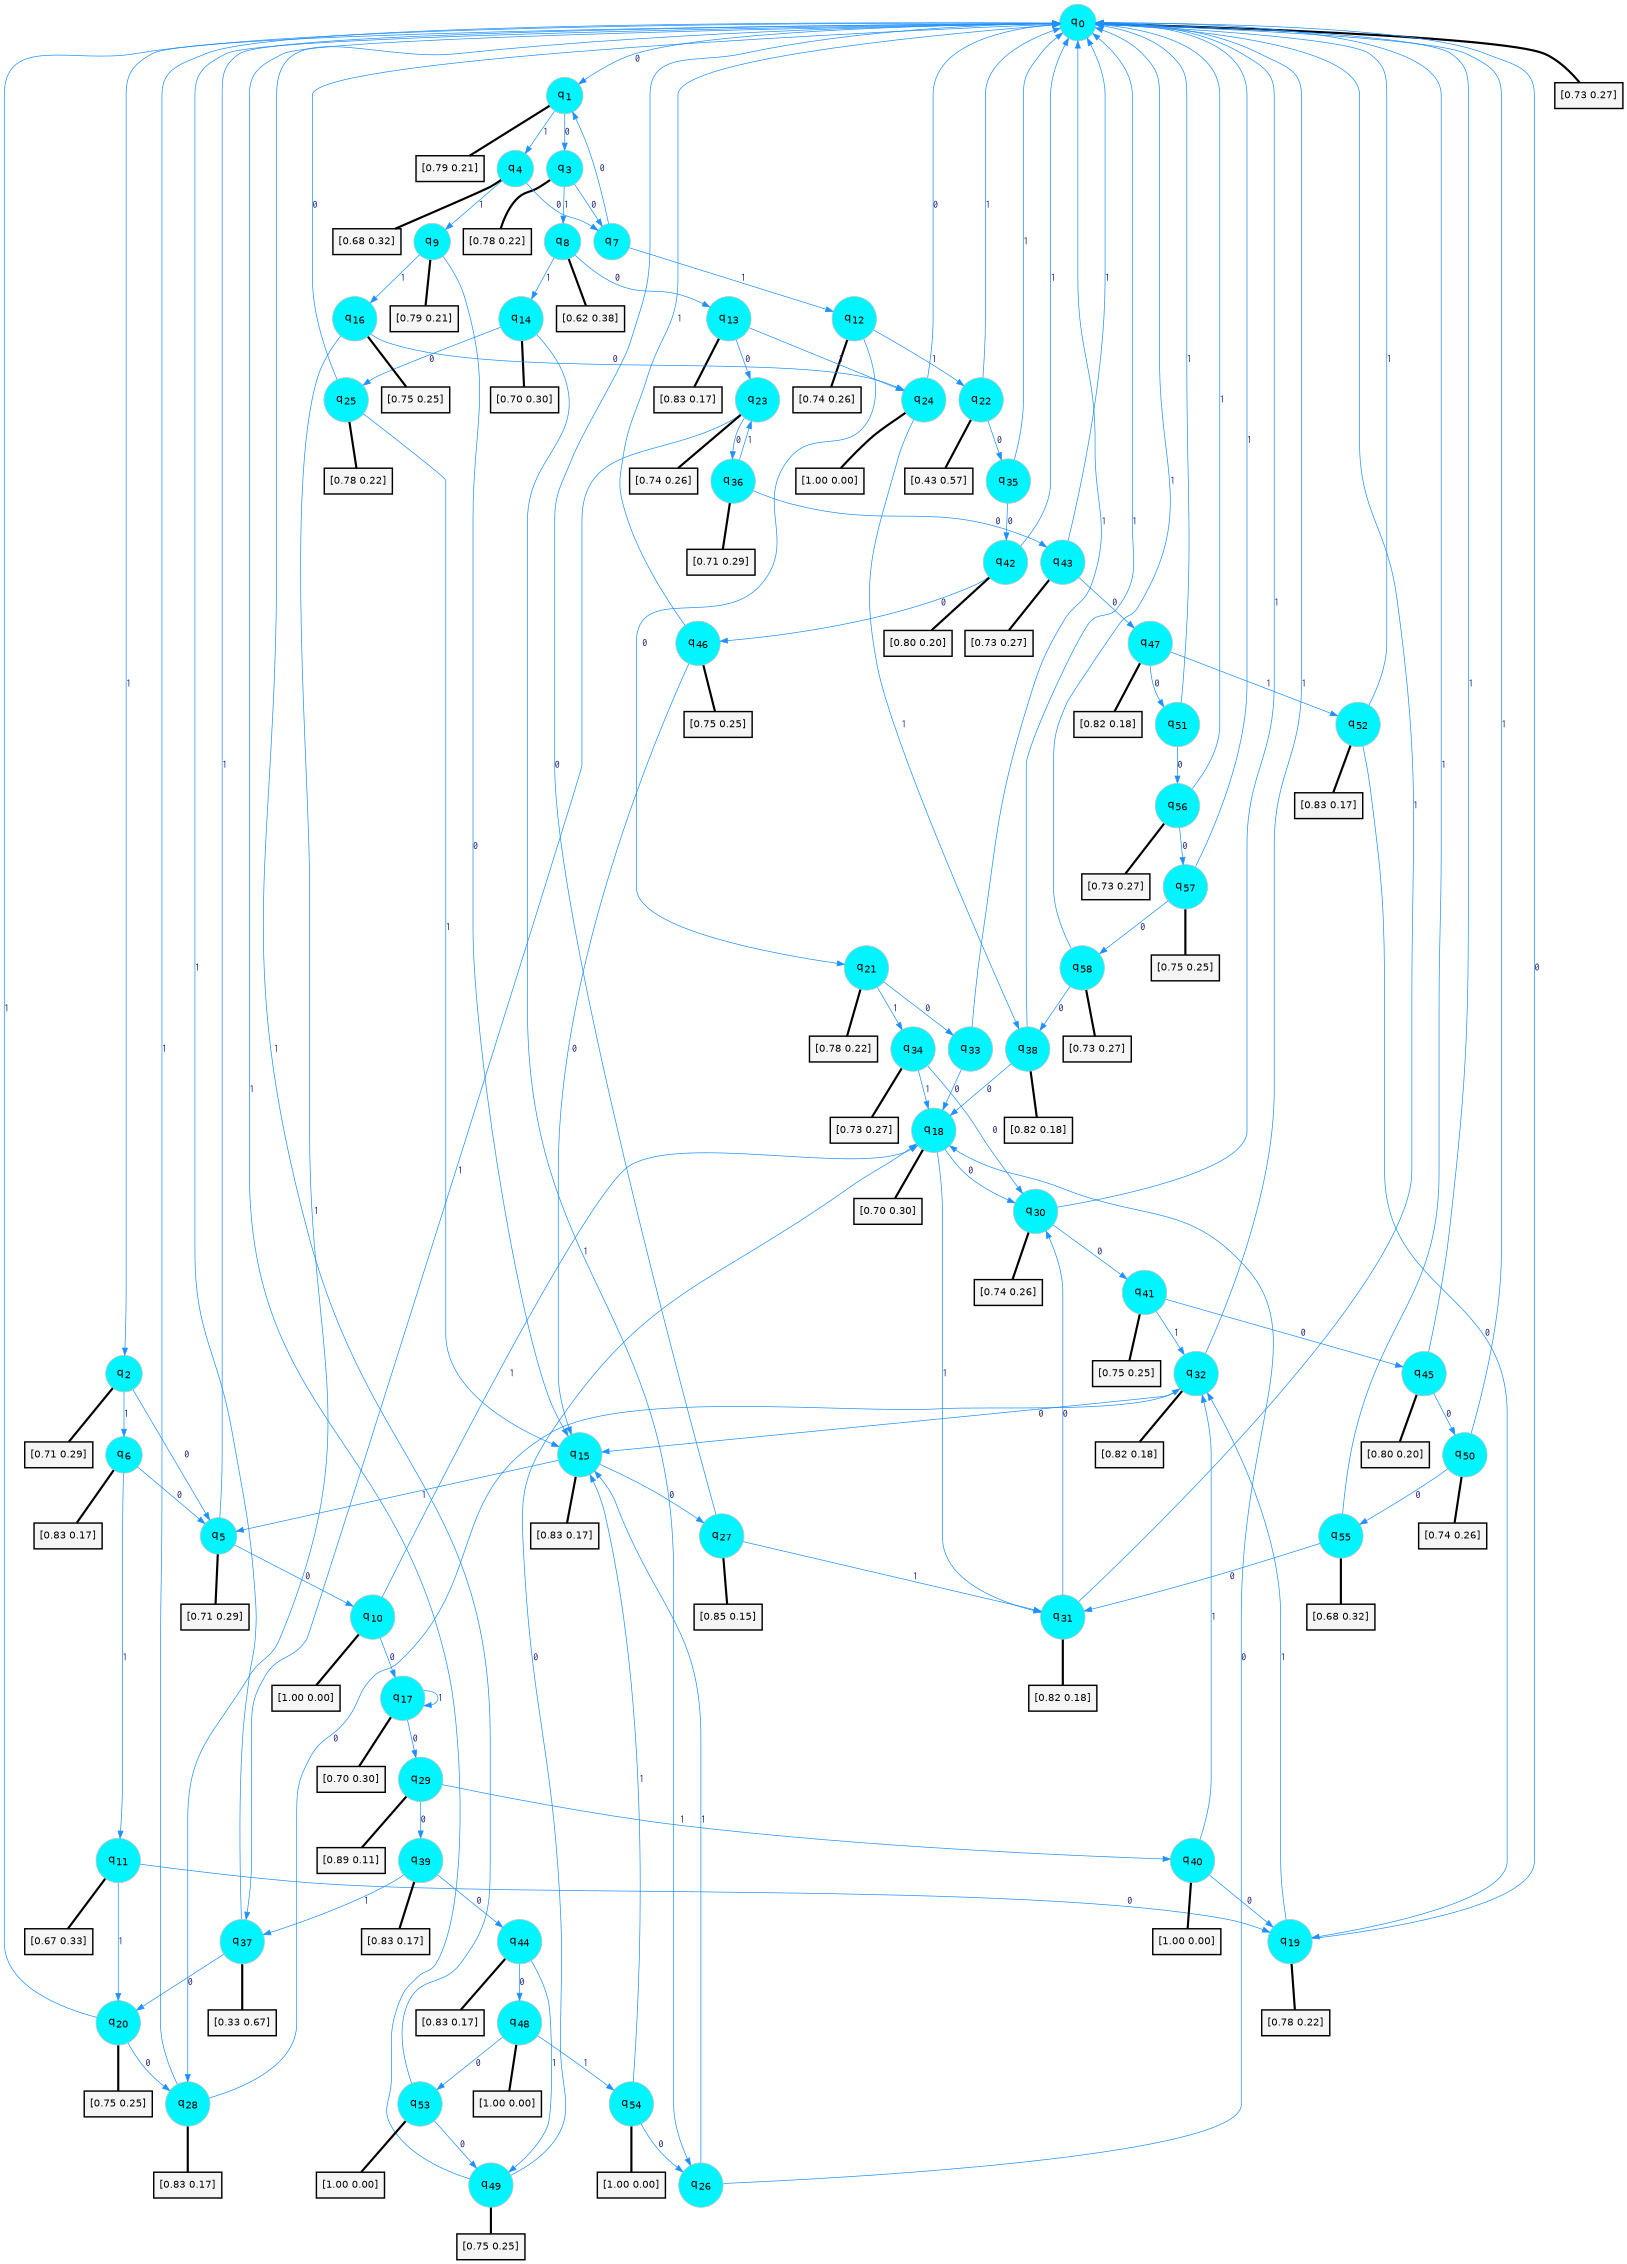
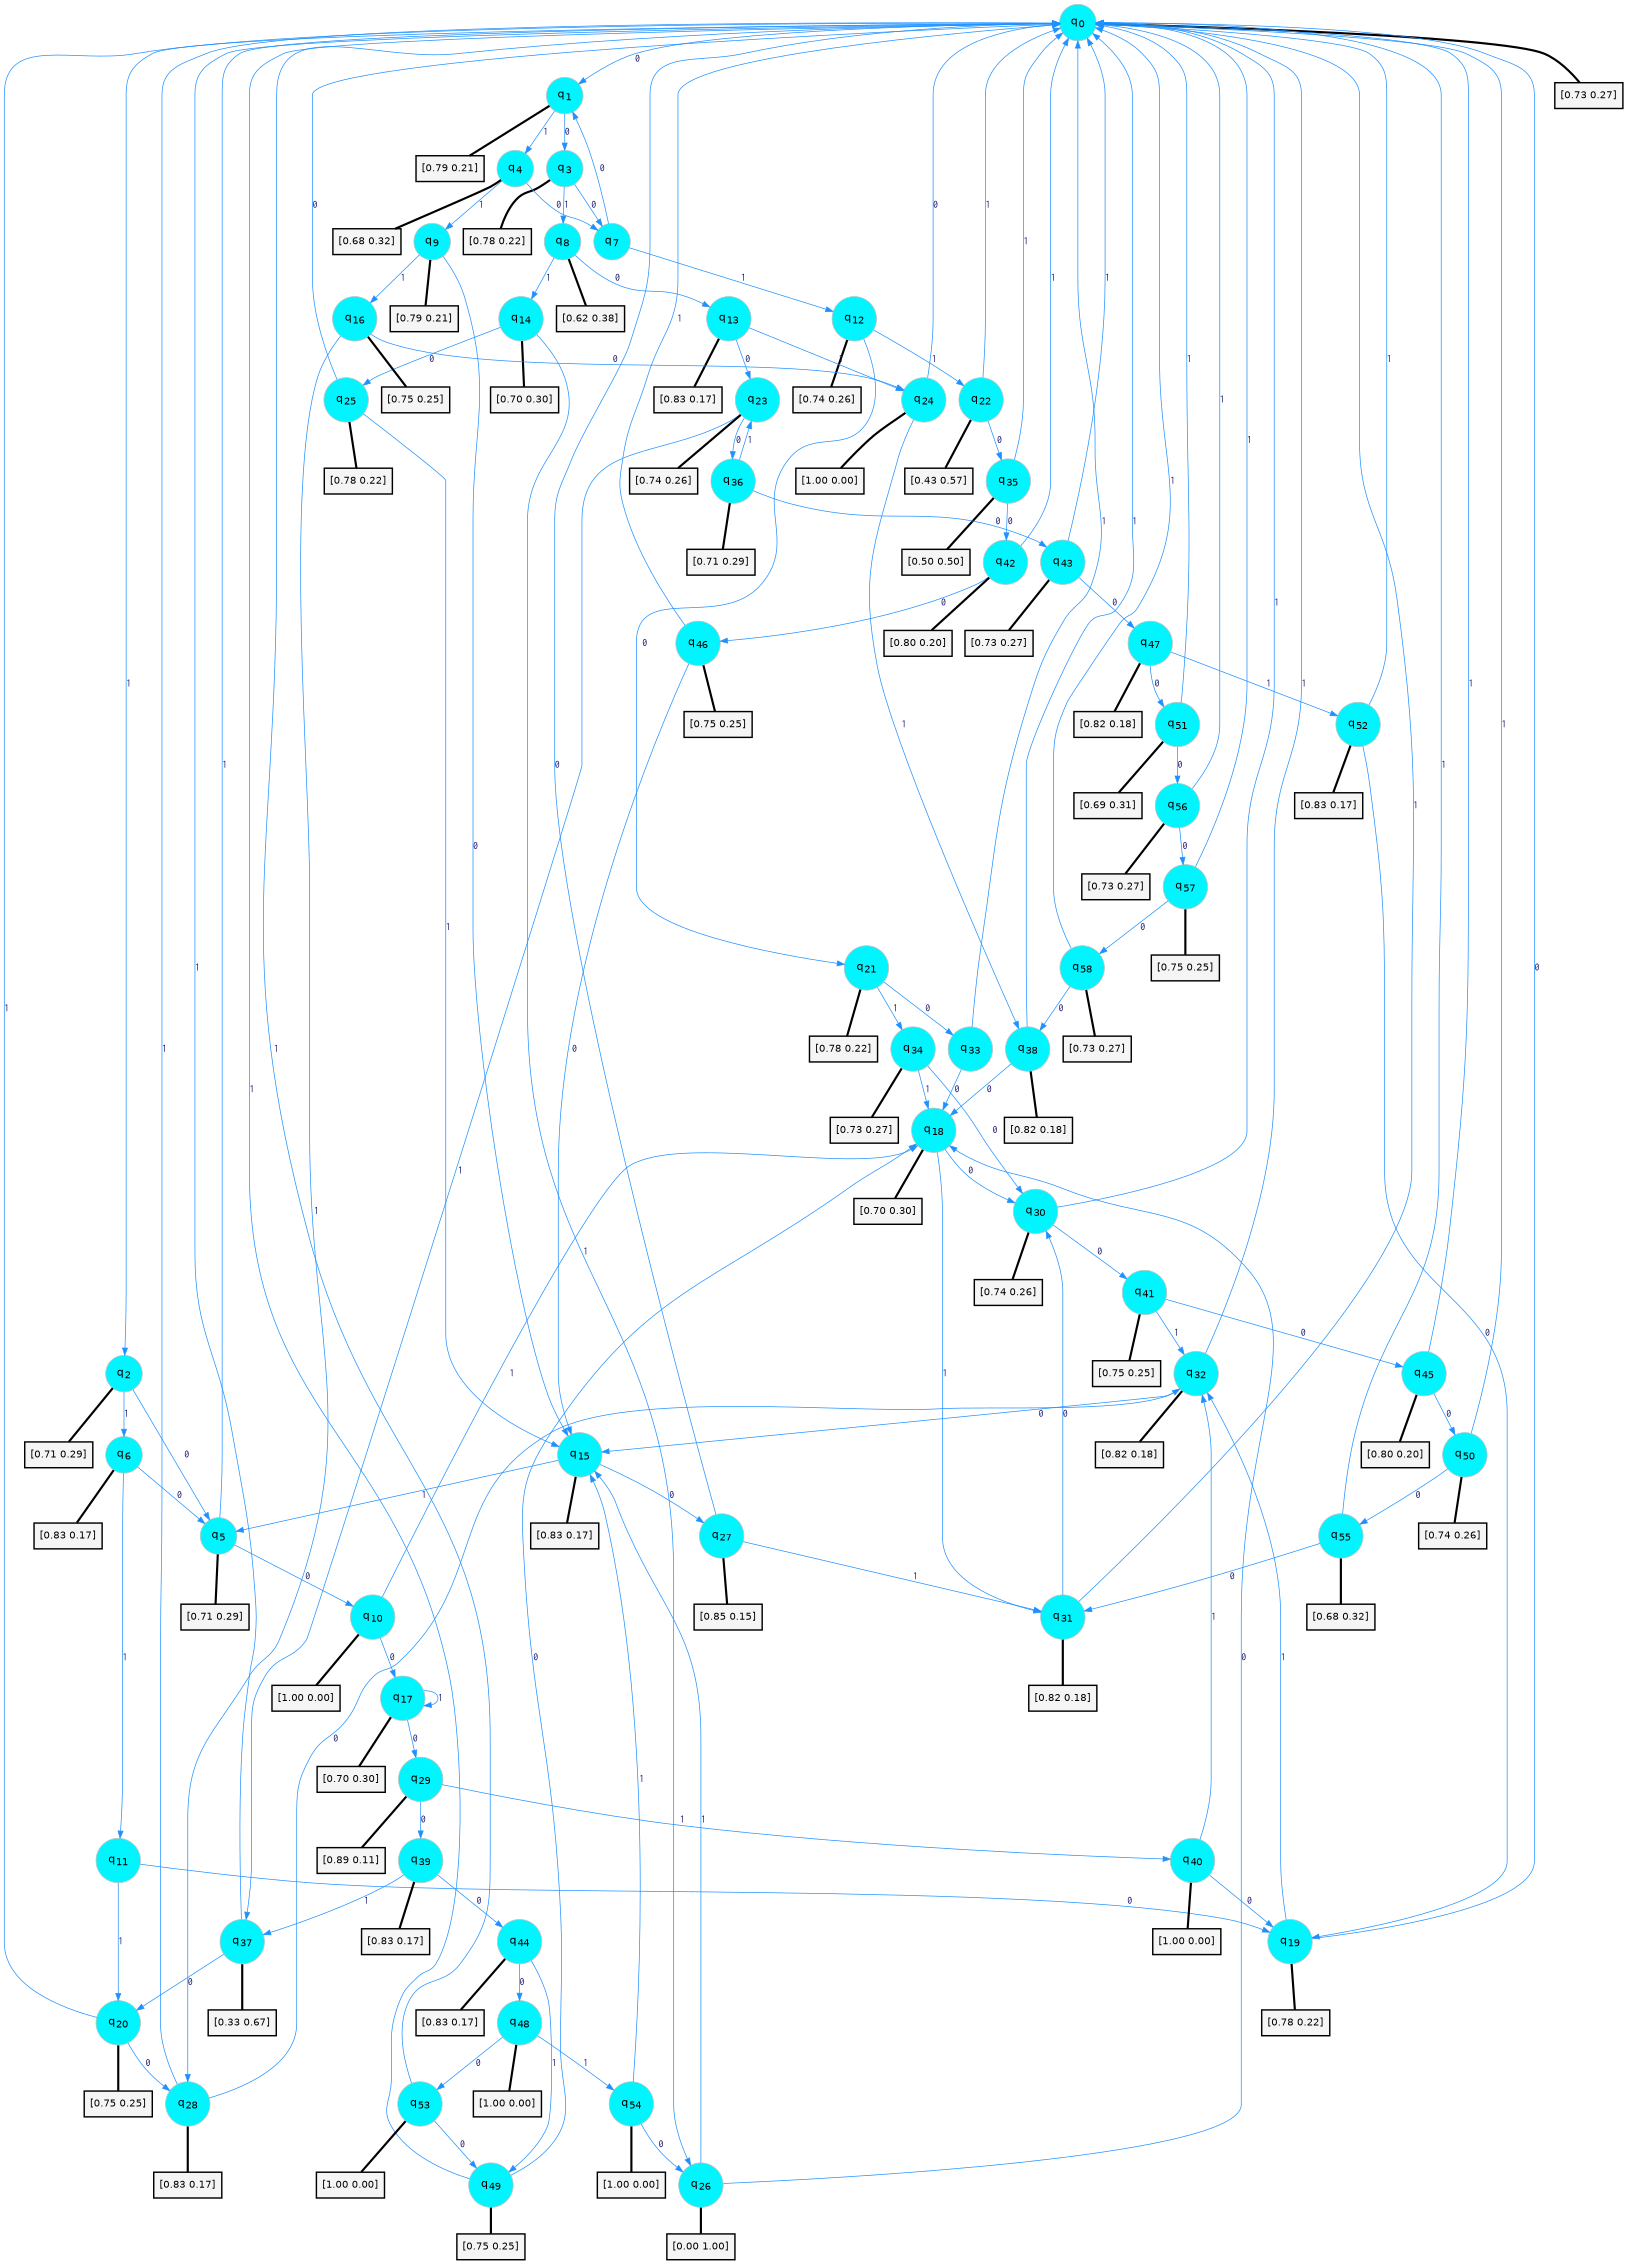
none -> (936, 562)
none -> (1108, 806)
(59, 1942) -> none
none -> (701, 2247)
